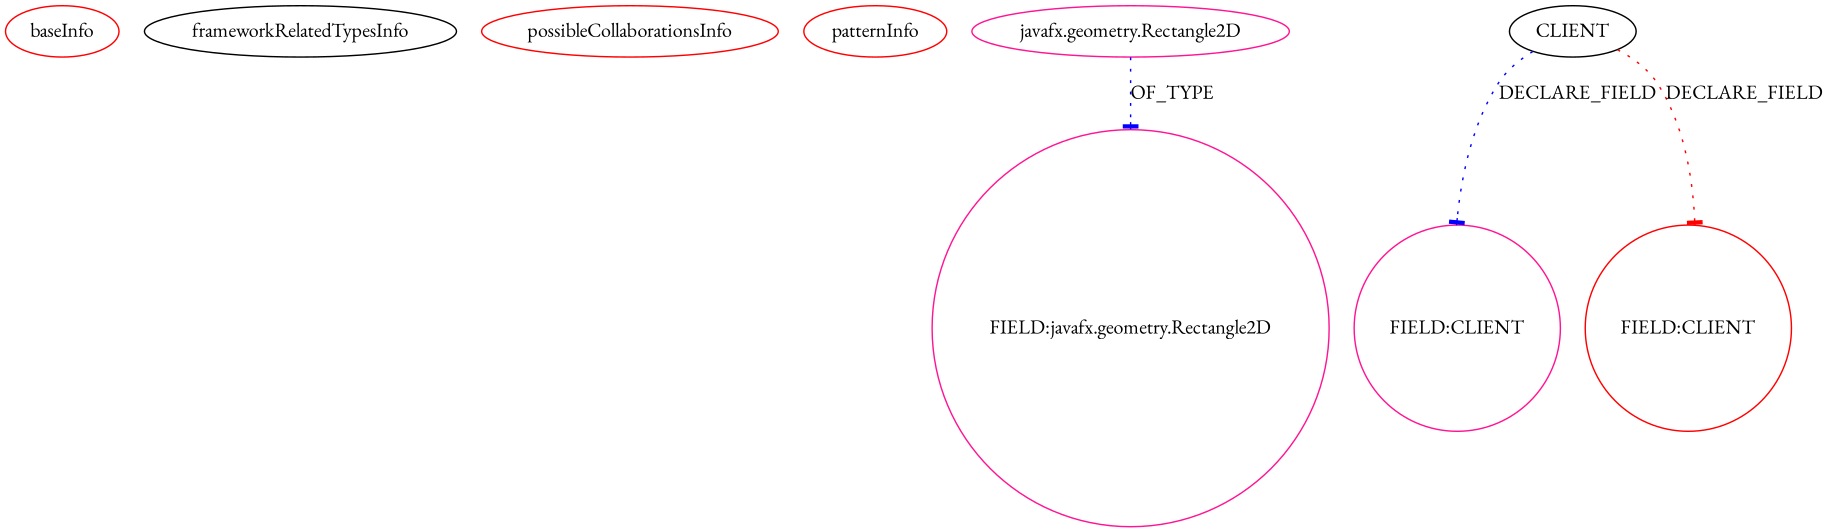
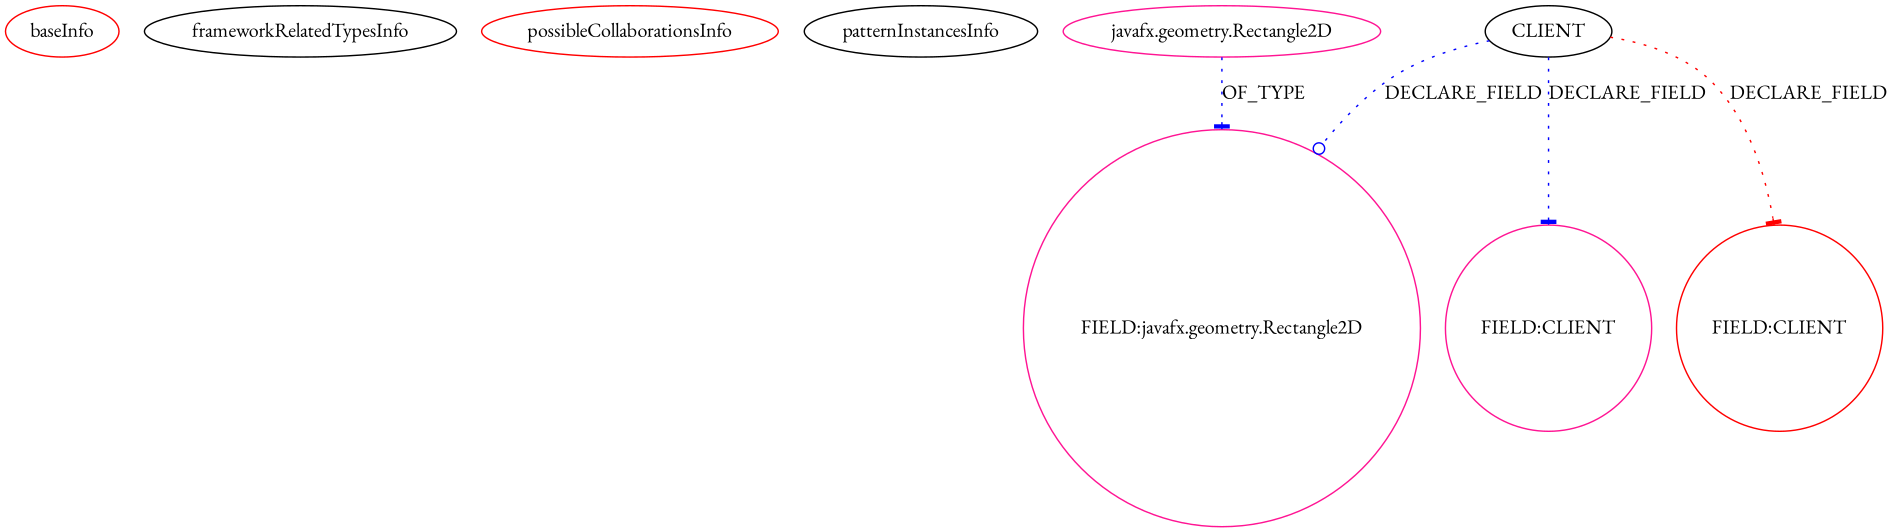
(875, 31) -> none
none -> (921, 31)
none -> (1396, 75)
